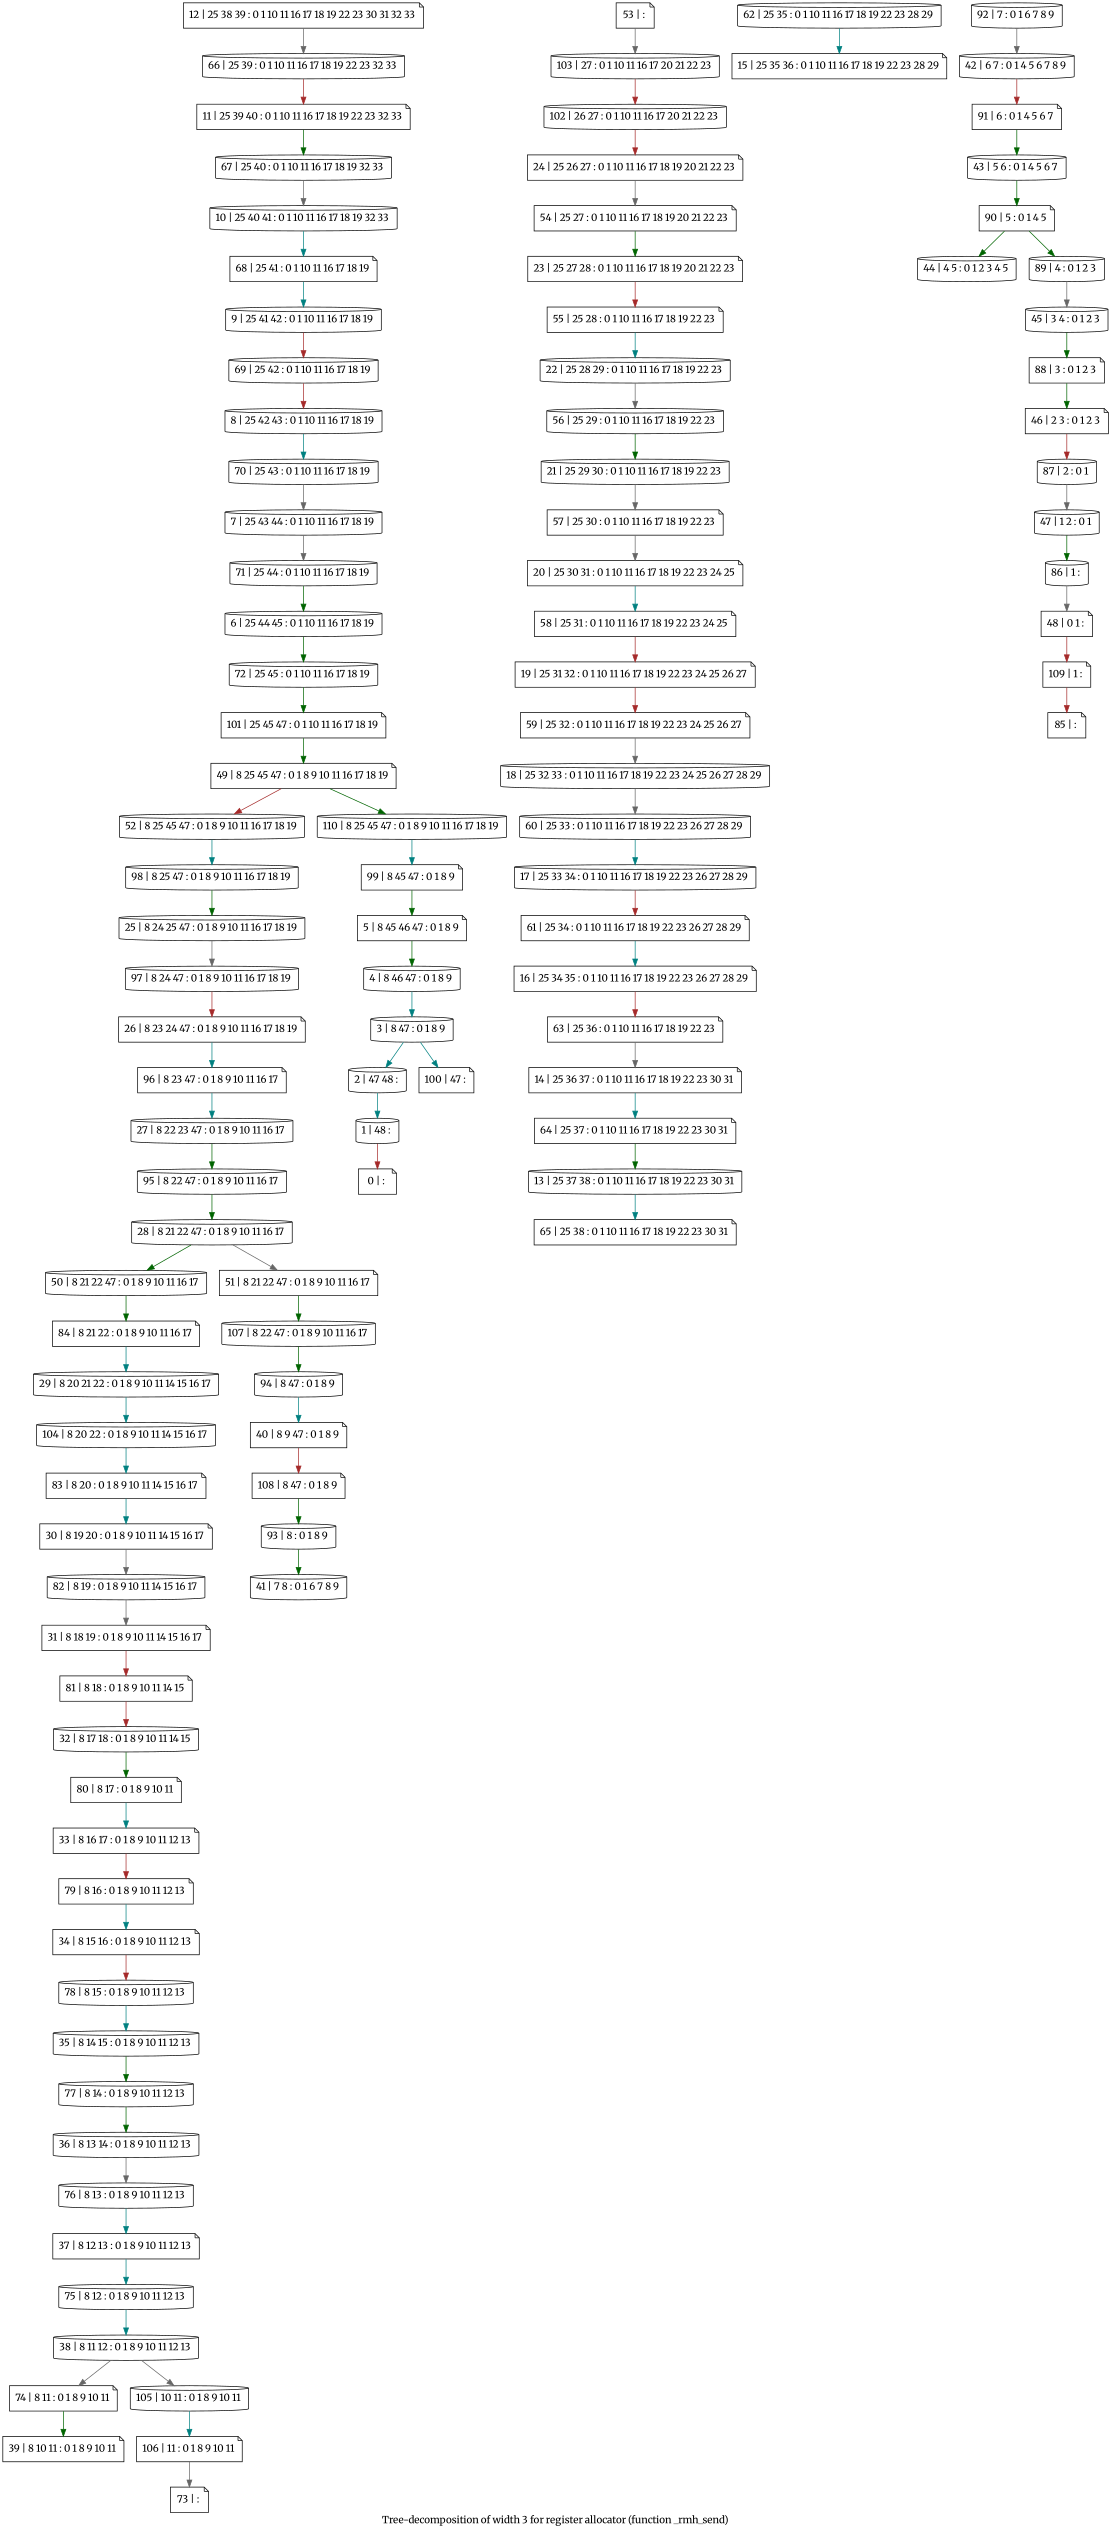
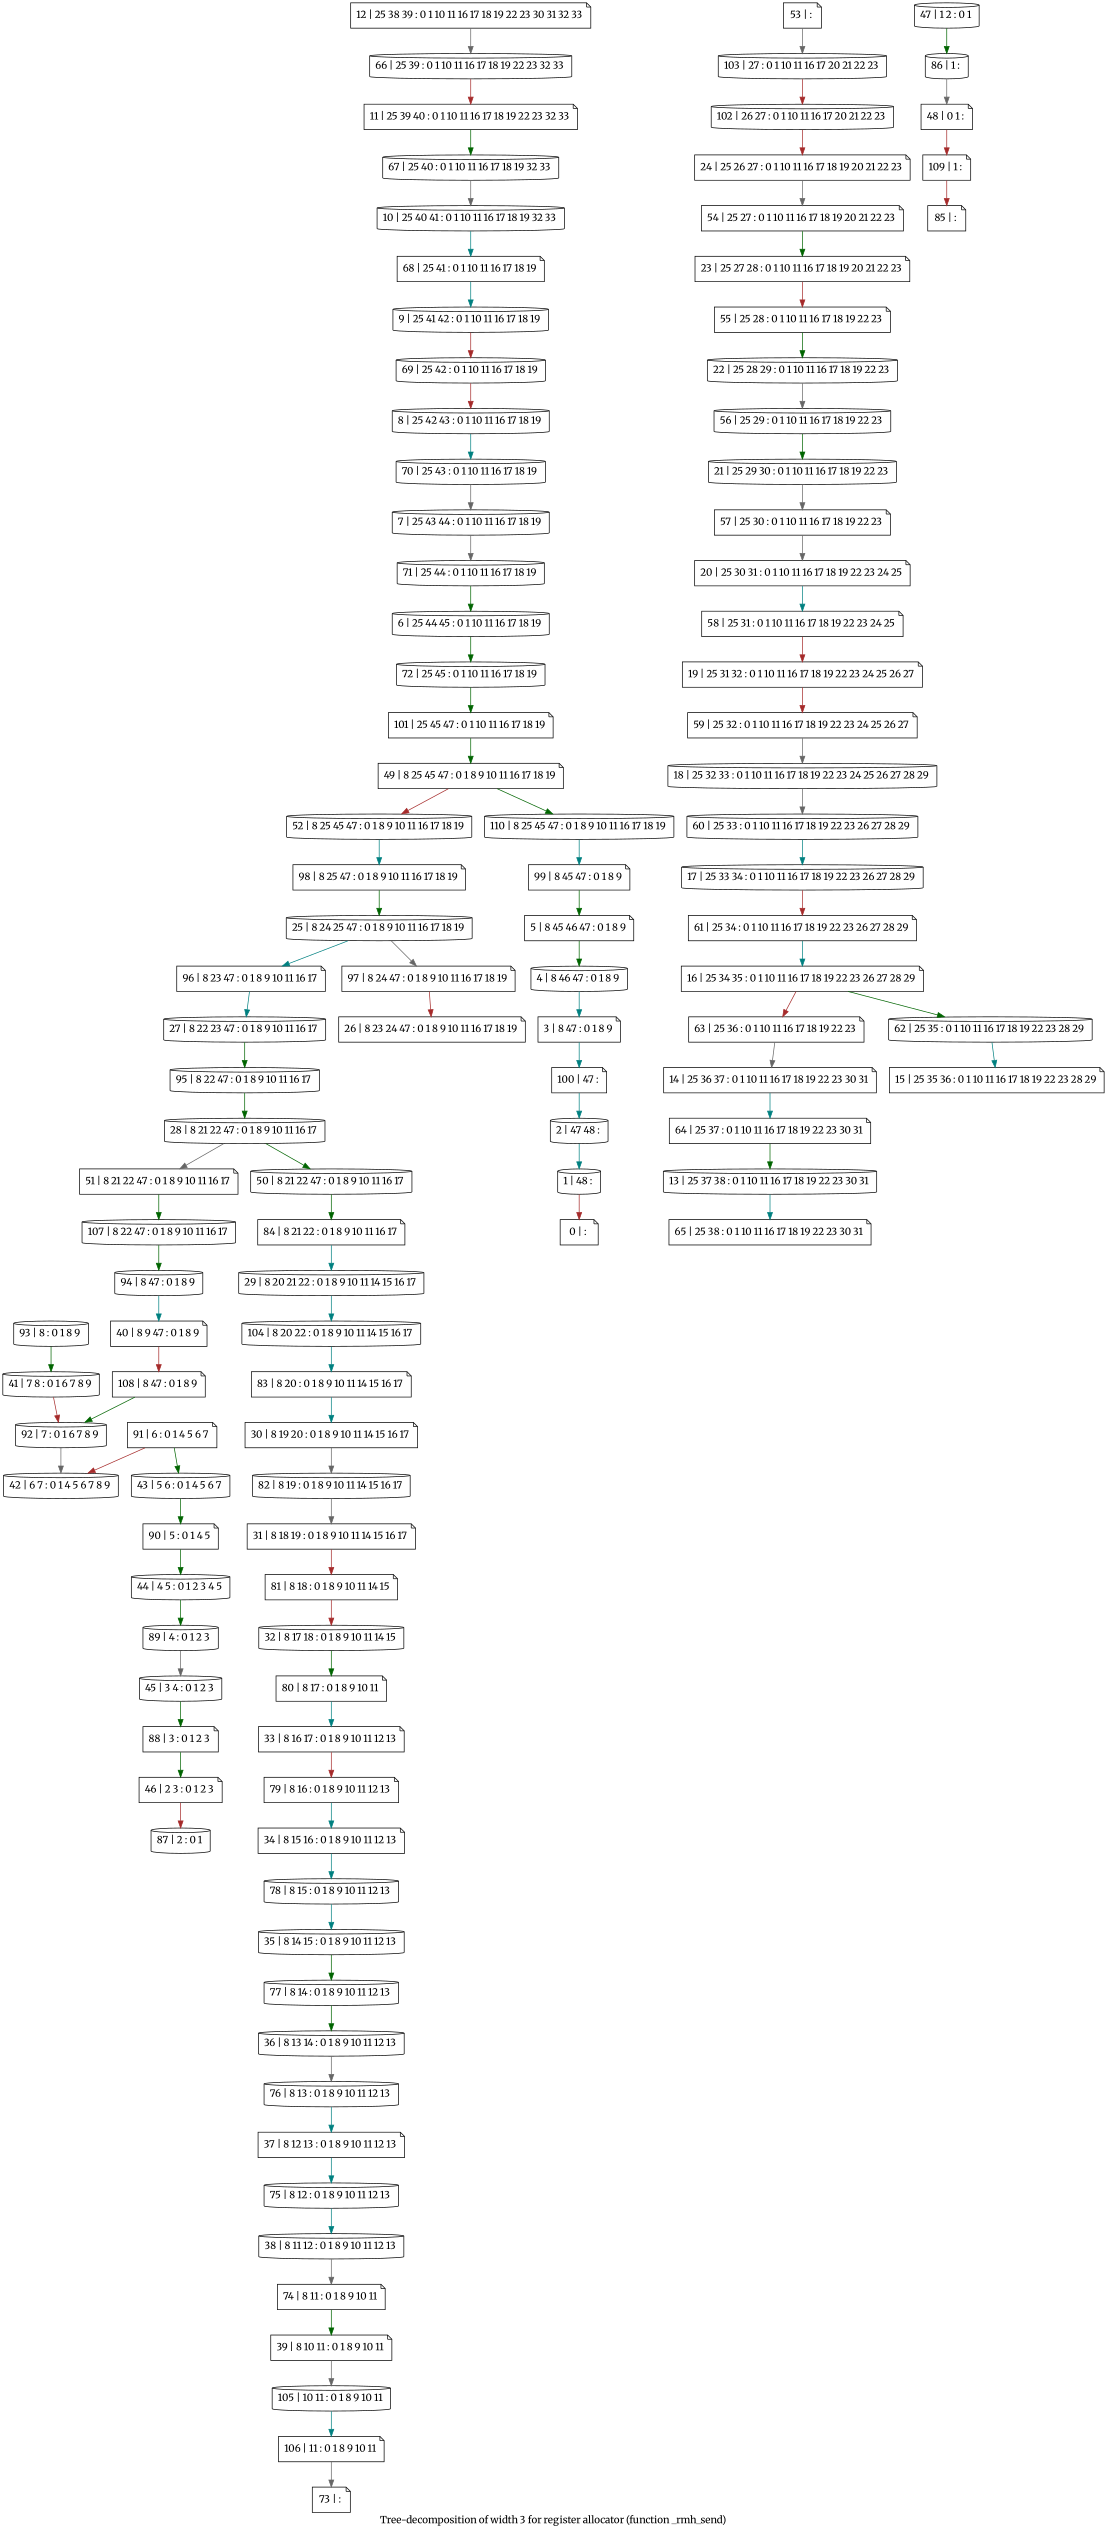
(1017, 88) -> (120, 1459)
(1039, 241) -> (181, 1609)
(635, 342) -> (802, 342)
(1067, 494) -> none
(212, 877) -> (379, 877)
(212, 979) -> (428, 979)
none -> (893, 1003)
(412, 1029) -> (579, 1029)
(212, 1051) -> (318, 952)
(397, 1052) -> (579, 1102)
none -> (55, 1406)
(299, 1508) -> (113, 1408)
(126, 1964) -> (331, 1863)
(155, 2371) -> (331, 2370)
